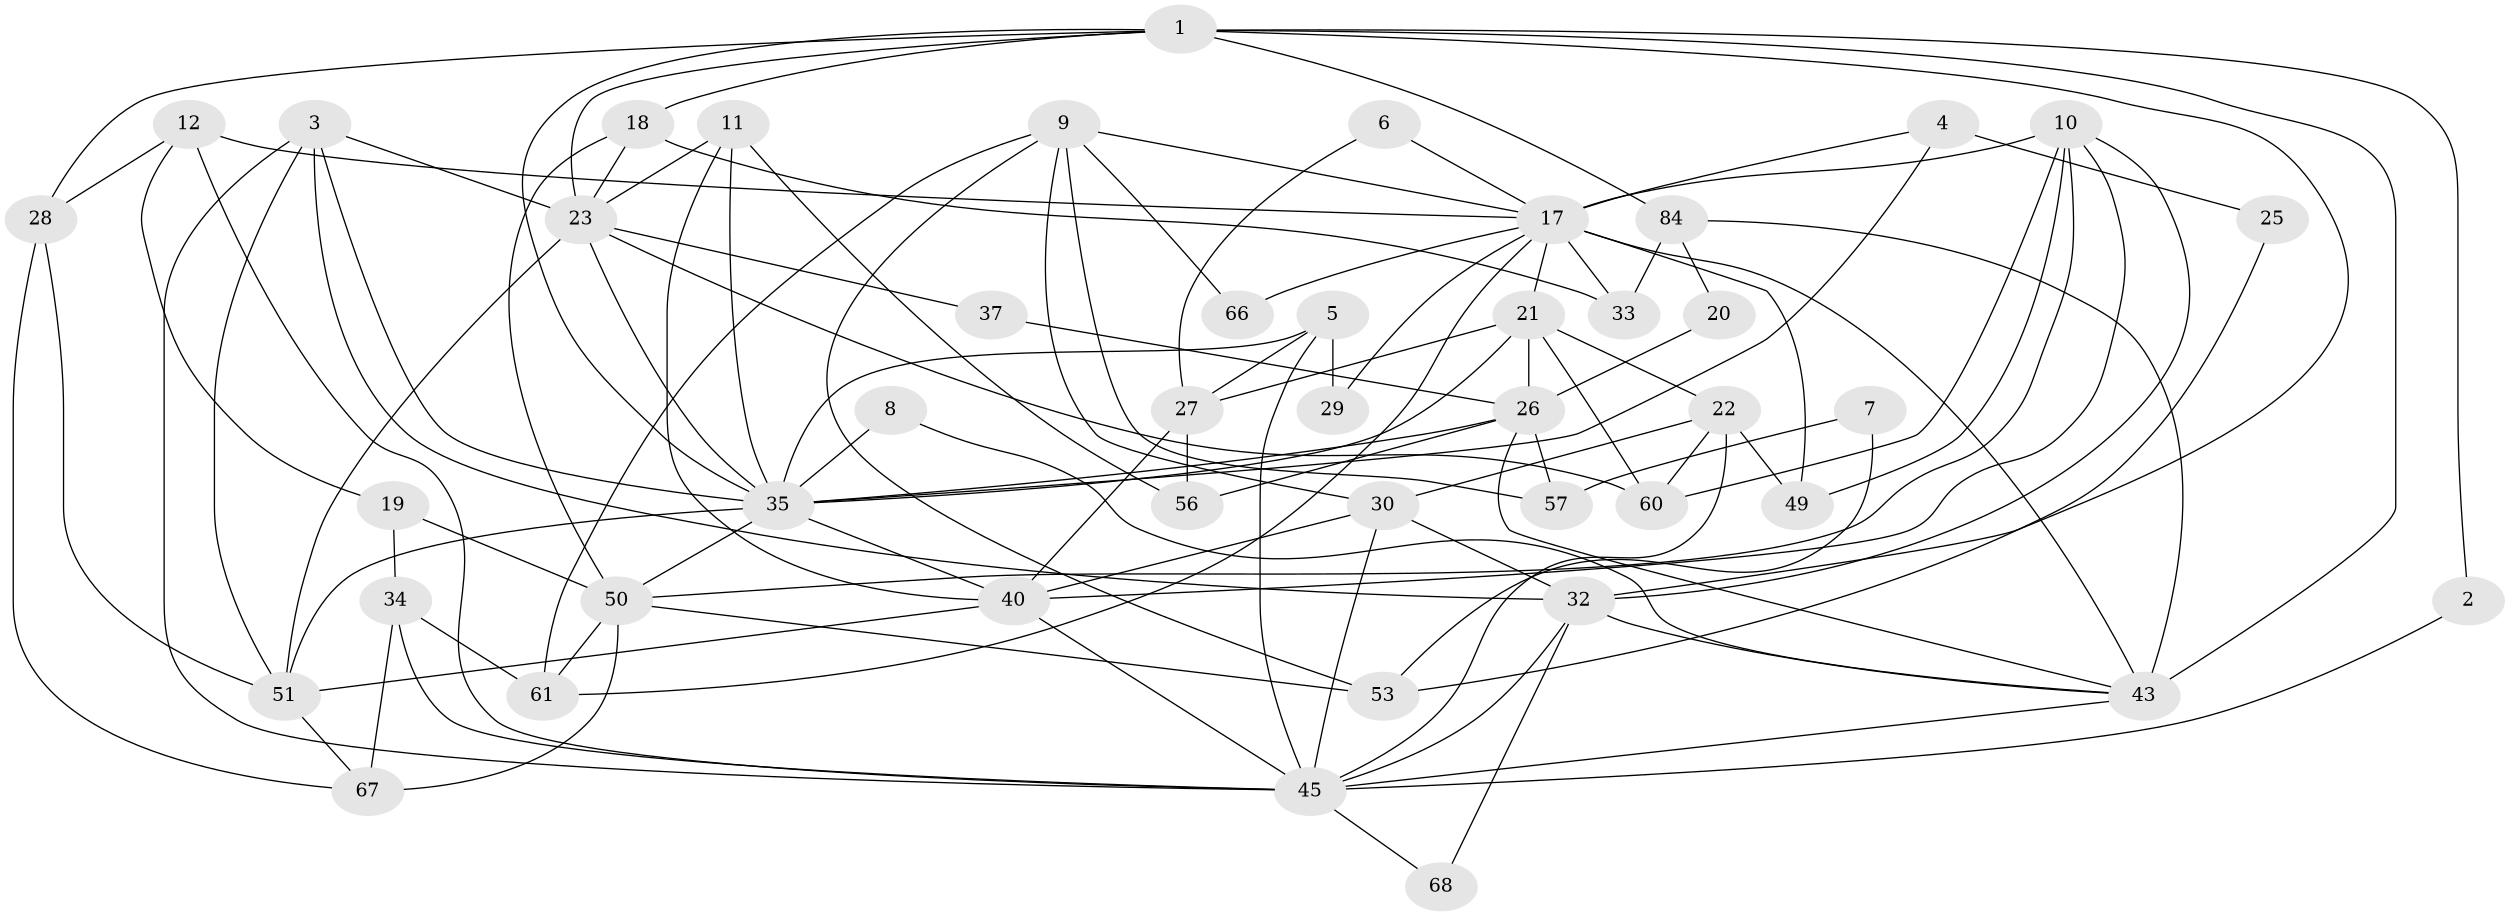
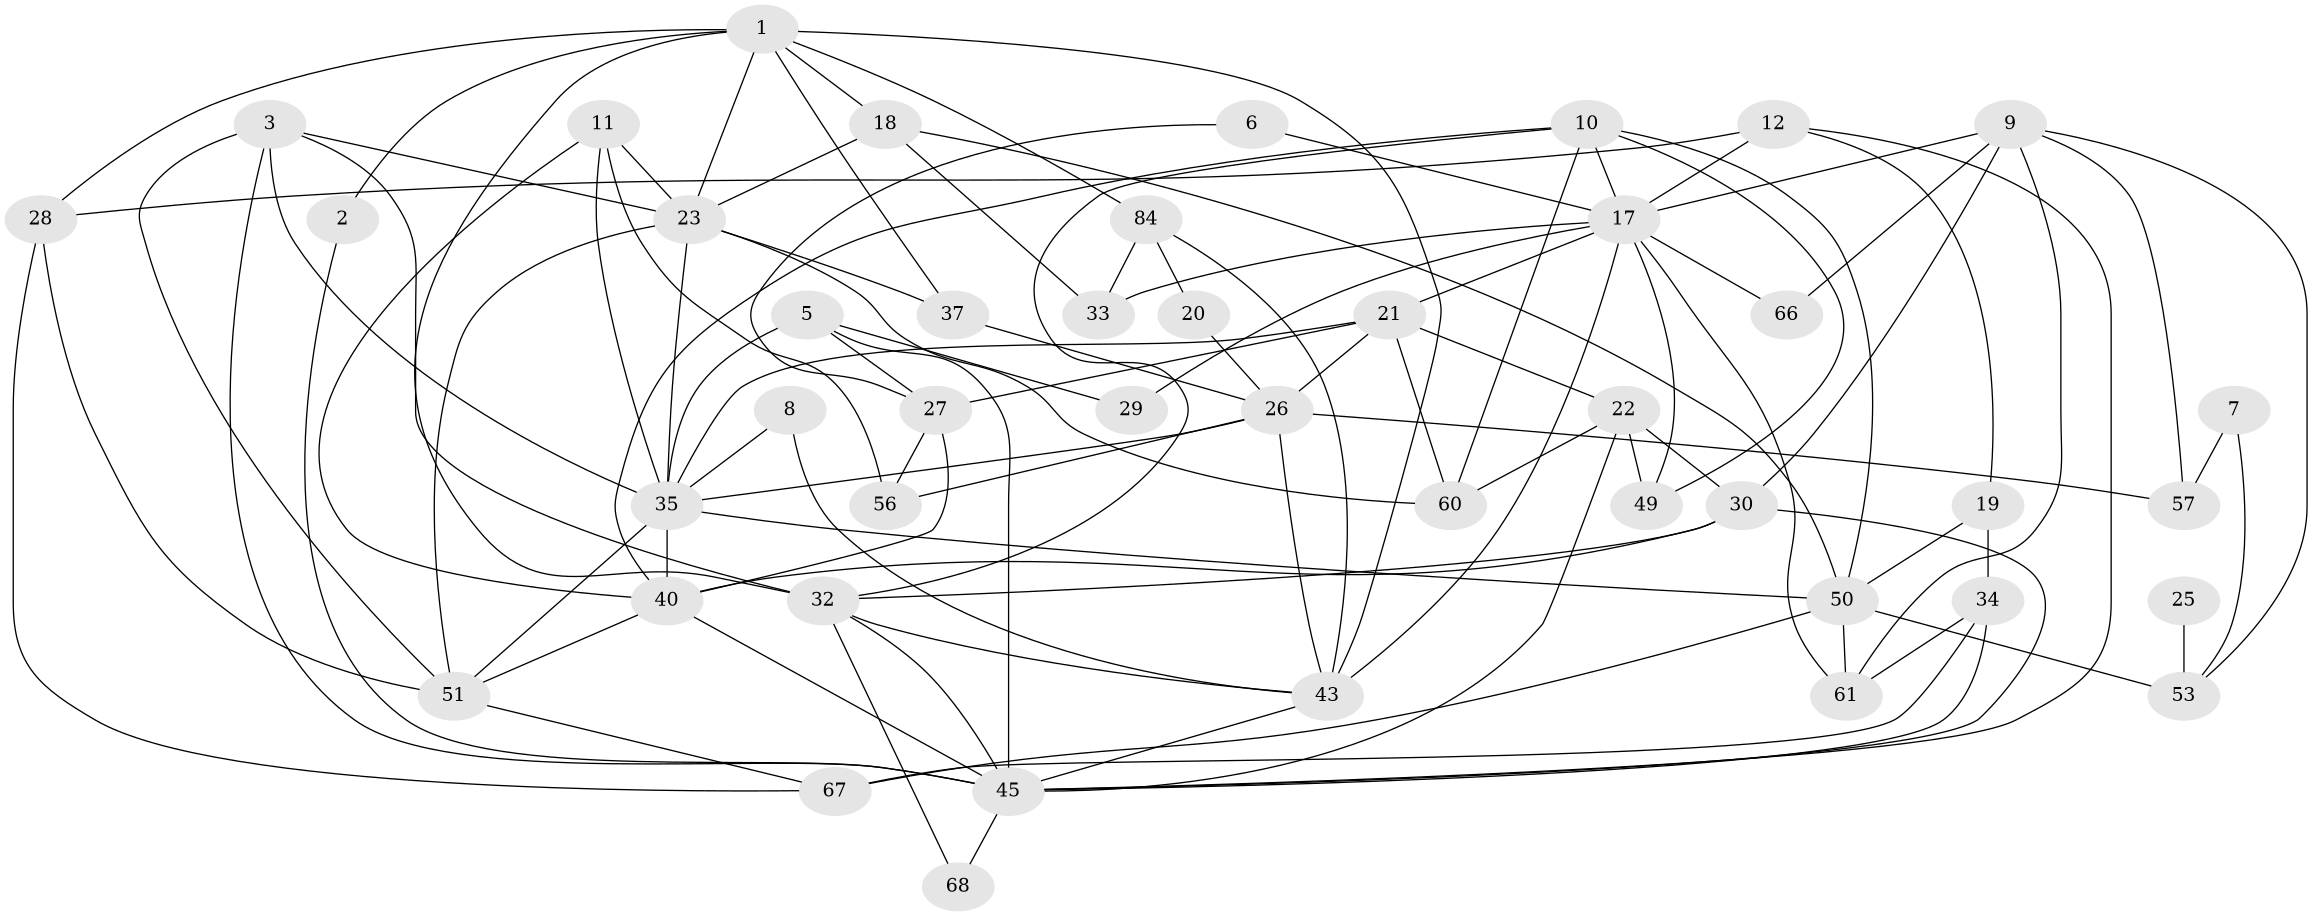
(607, 80) -> (851, 168)
(1943, 124) -> none
